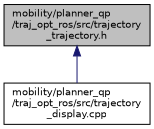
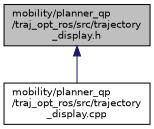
(77, 25) -> (77, 25)
